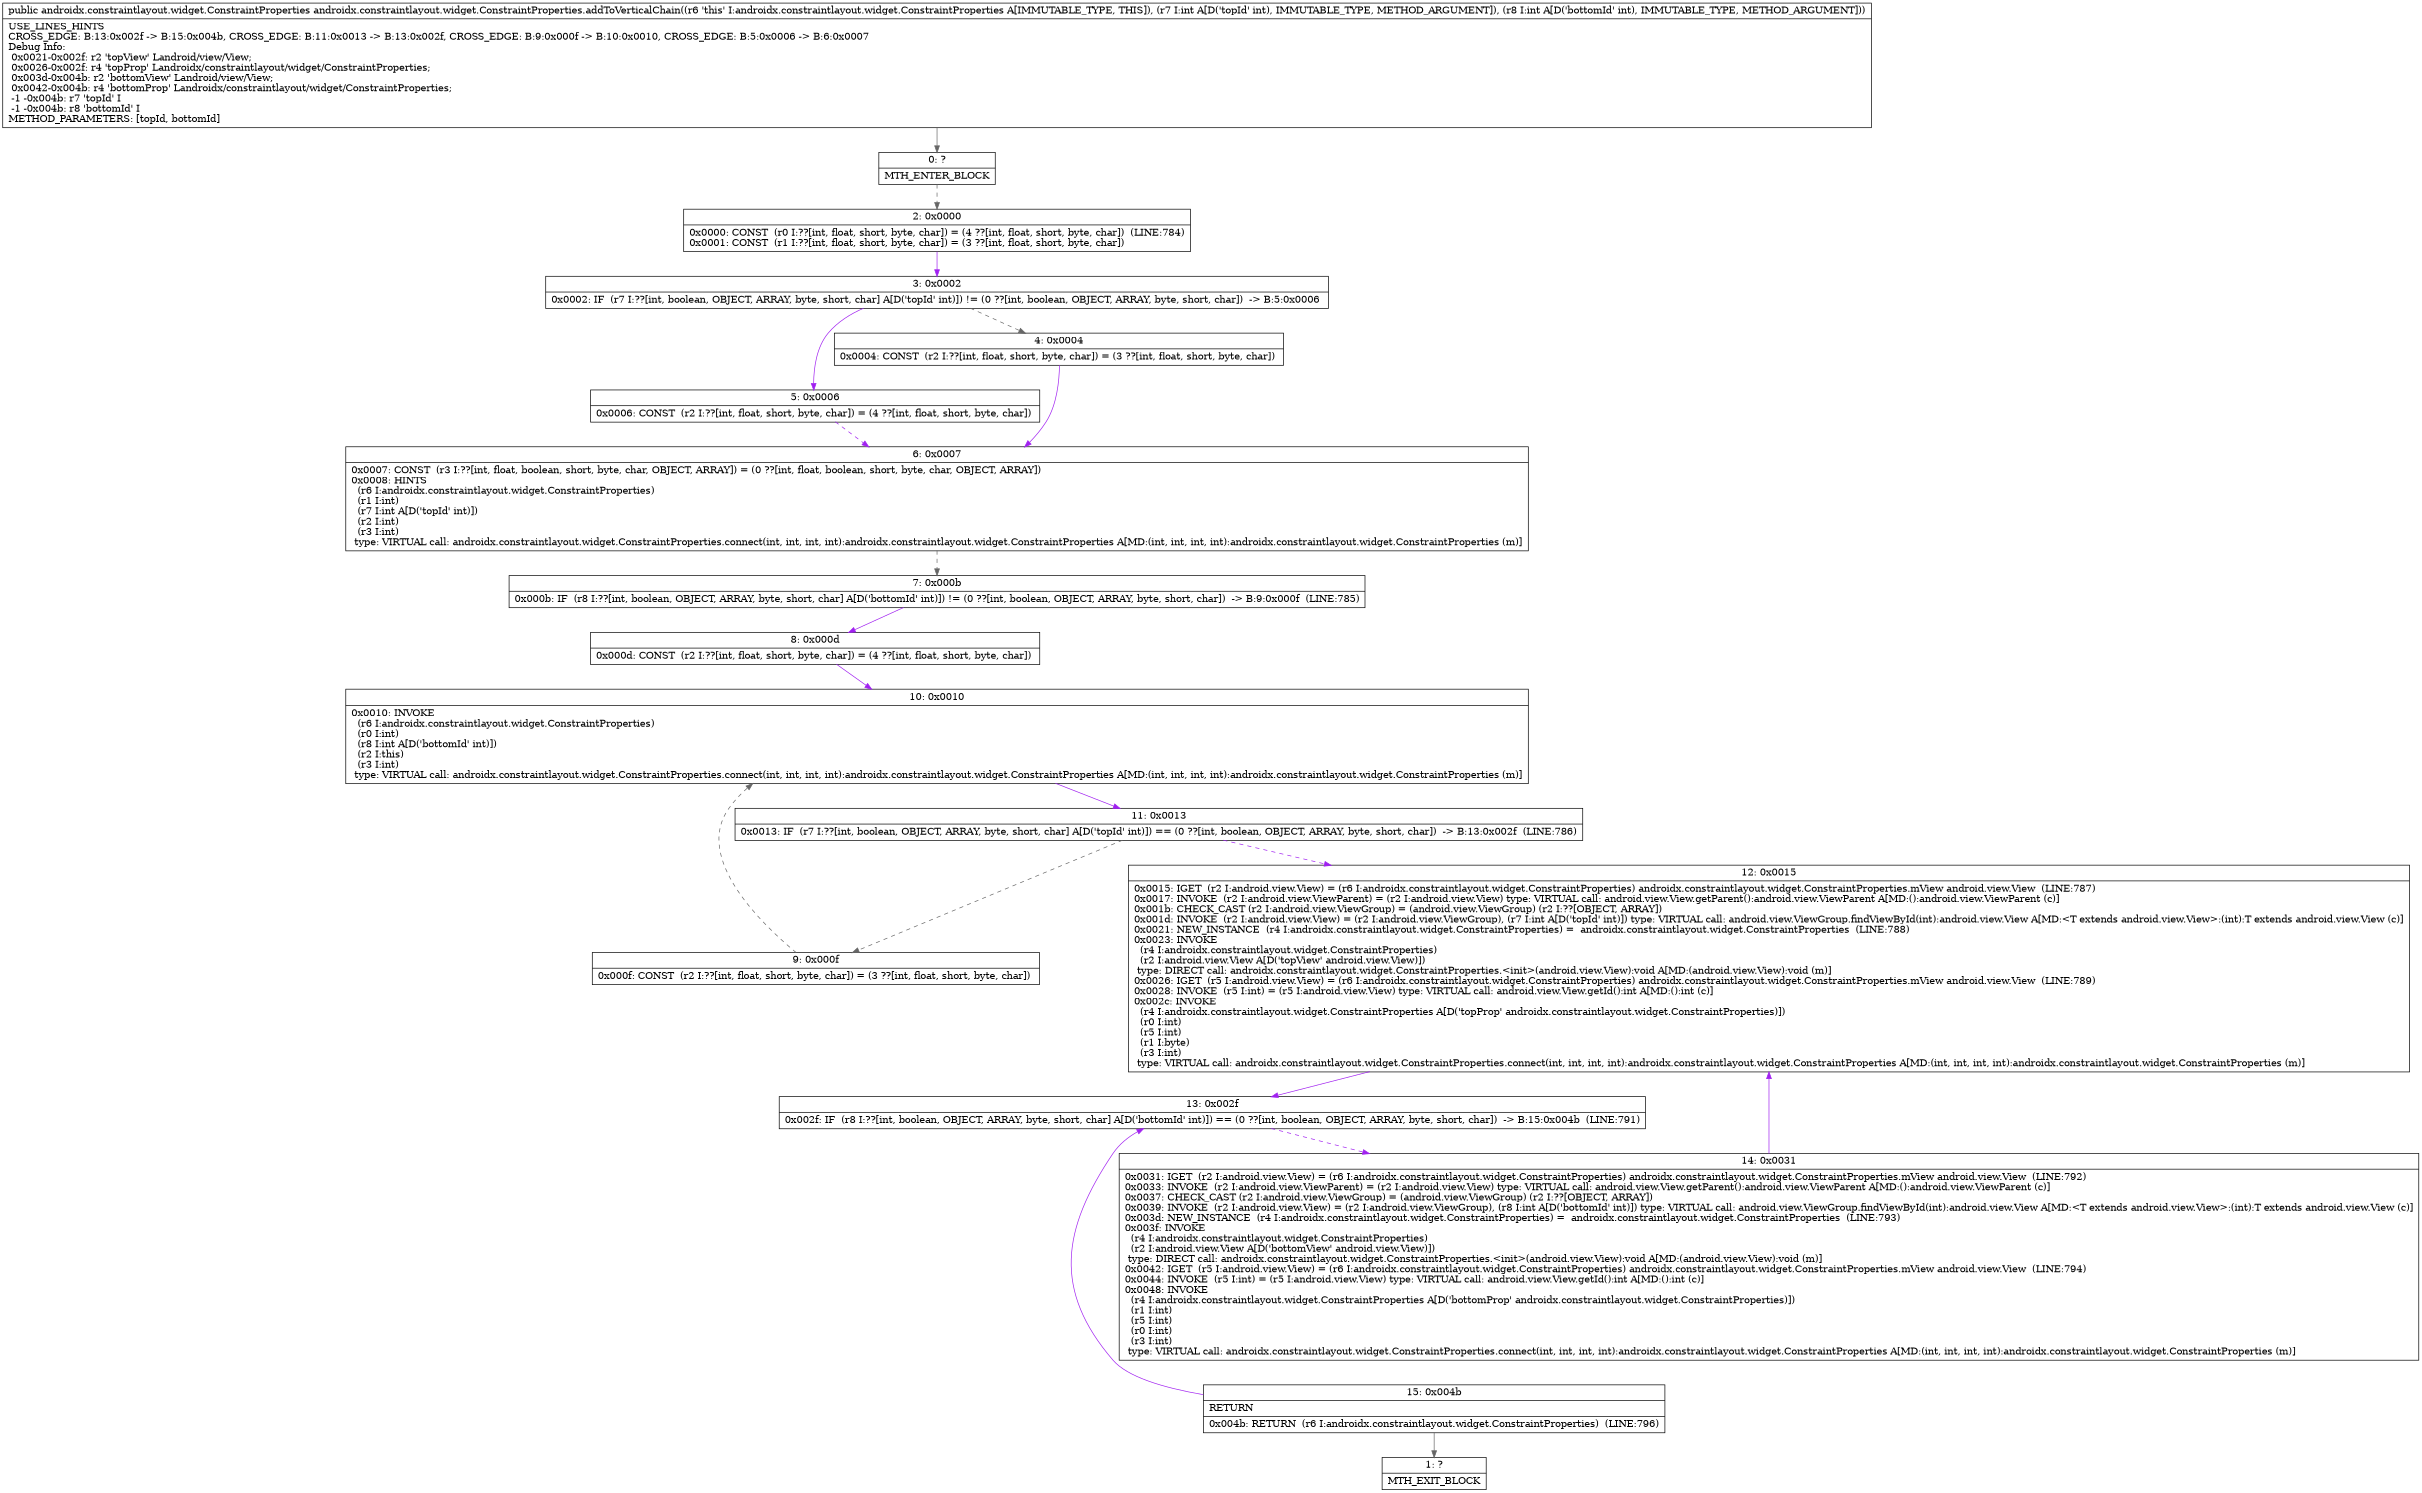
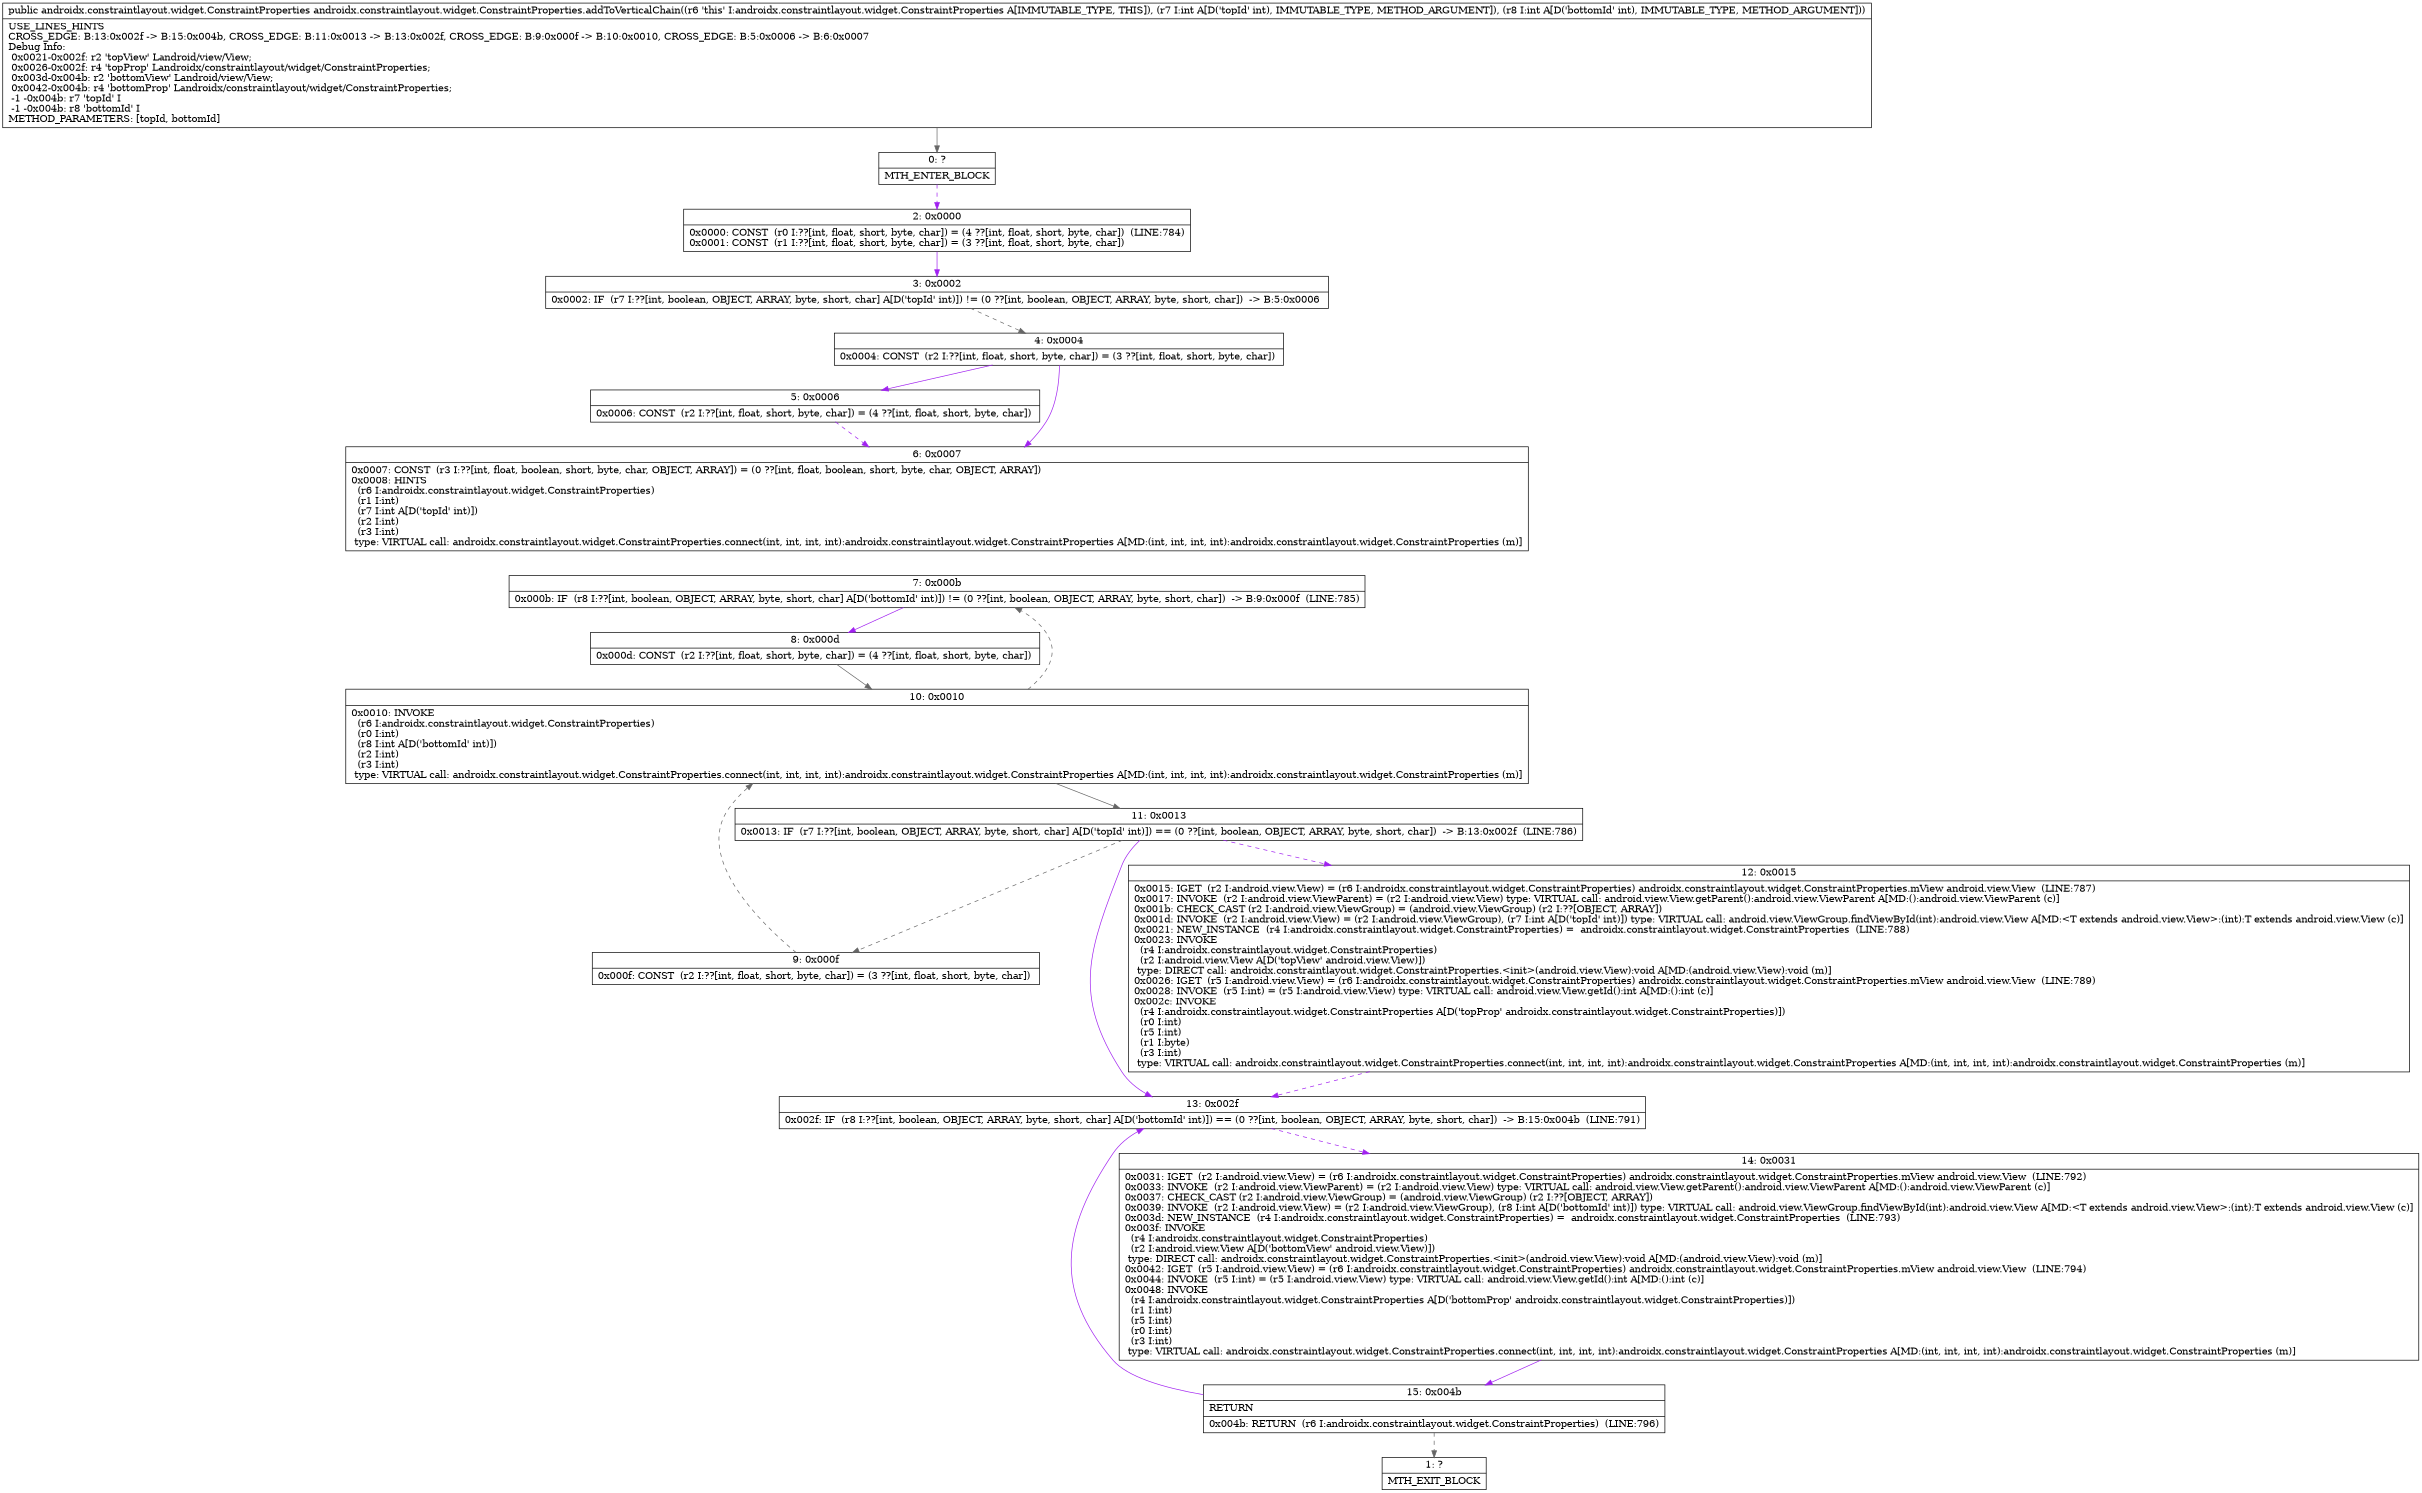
(937, 193) -> (937, 193)
(825, 337) -> (940, 377)
(937, 560) -> (1052, 648)
(851, 675) -> (851, 675)
(378, 755) -> (375, 755)
(1085, 795) -> (1085, 795)
none -> (1091, 970)
(1324, 1083) -> (1324, 1083)
(1769, 1116) -> (1516, 1371)
(1434, 1442) -> (1434, 1442)
